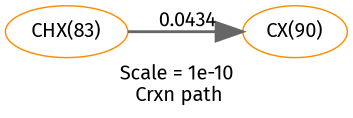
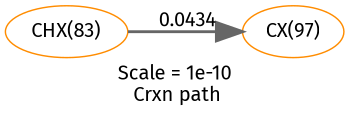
(295, 32) -> (293, 32)
